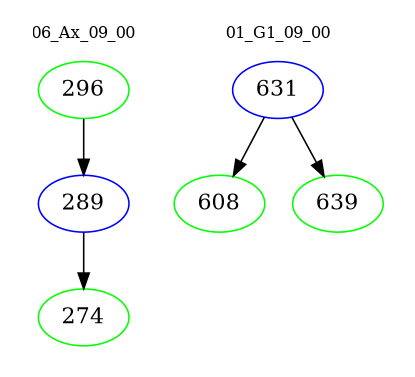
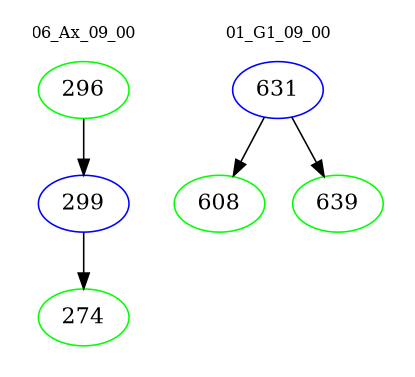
(84, 204) -> (84, 204)
